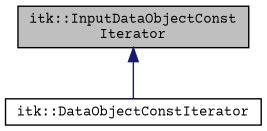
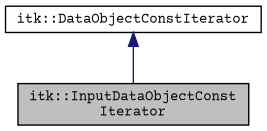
(133, 80) -> (133, 65)
